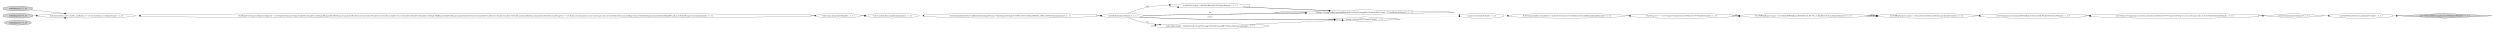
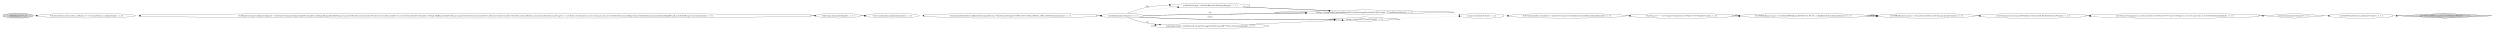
(18, 9) -> none
(18, 23) -> none
